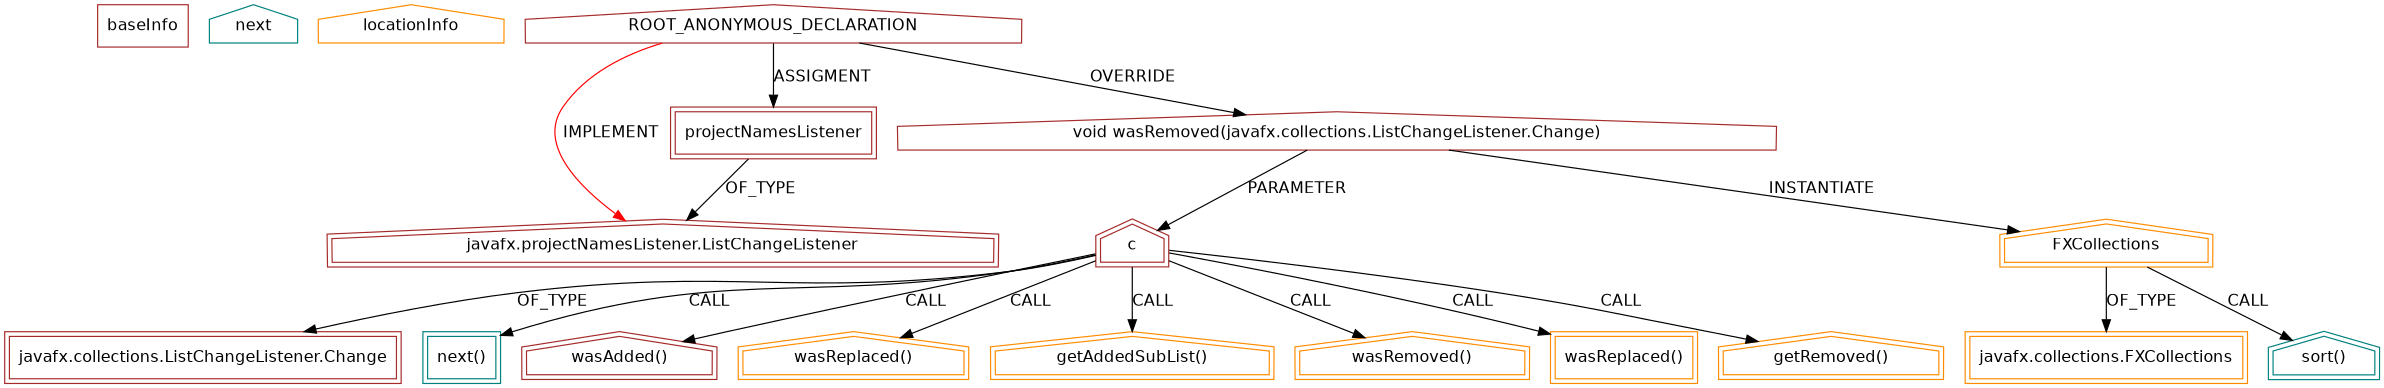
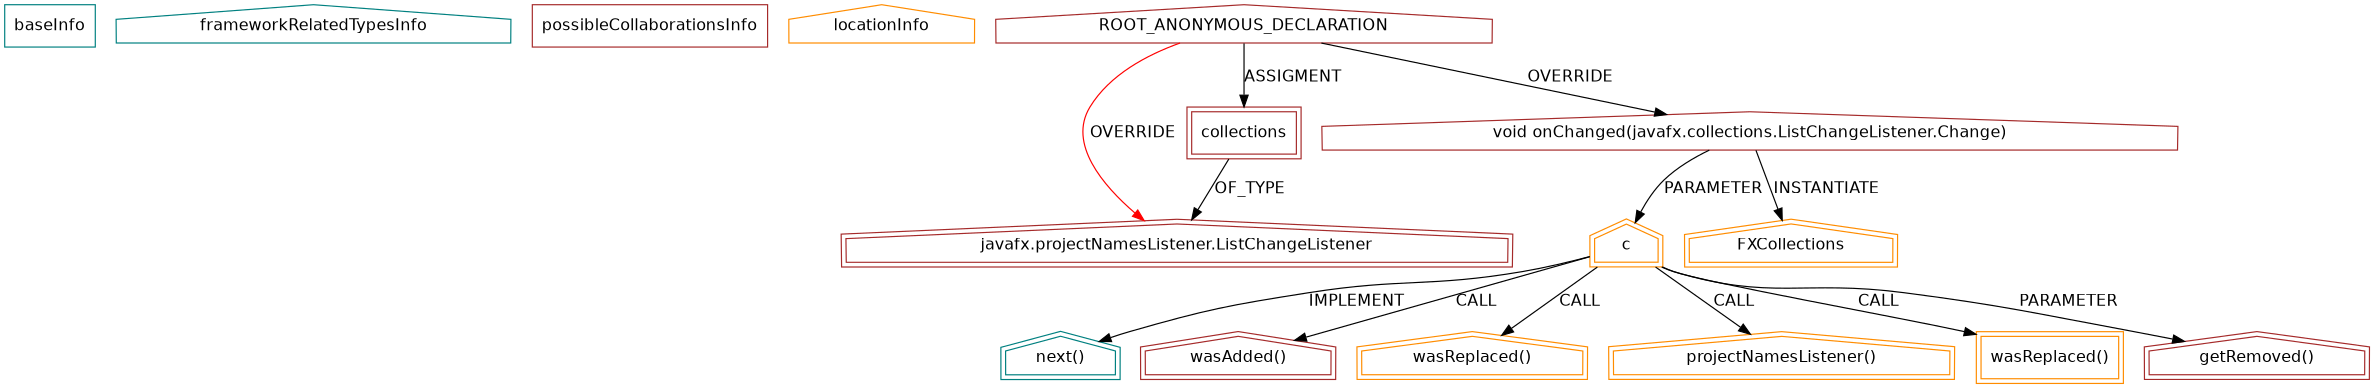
(143, 26) -> (50, 26)
(254, 26) -> (314, 26)
none -> (650, 26)
(611, 133) -> (1133, 133)
(773, 133) -> (1244, 133)
(1337, 133) -> (1750, 133)
(1132, 245) -> (1626, 245)
(709, 302) -> (1357, 302)
(1621, 302) -> (2069, 302)
(203, 358) -> none
(462, 358) -> (1061, 358)
(1132, 358) -> none
(1412, 358) -> (1782, 358)
(1831, 358) -> (2257, 358)
(2106, 358) -> none
(2324, 358) -> none
